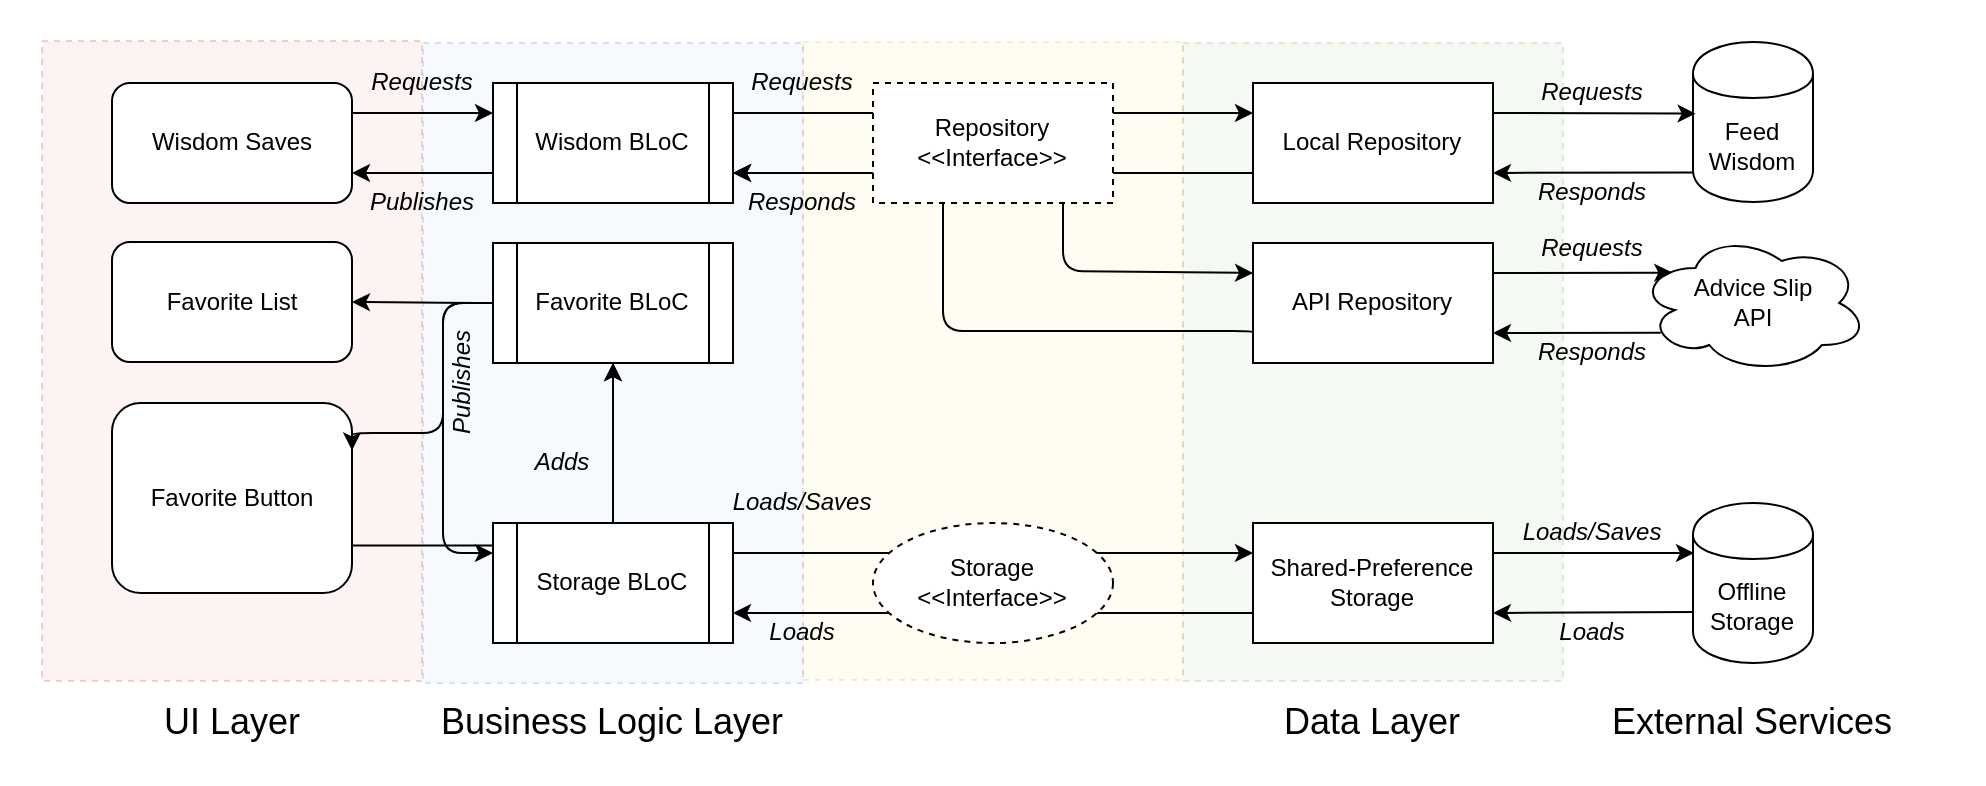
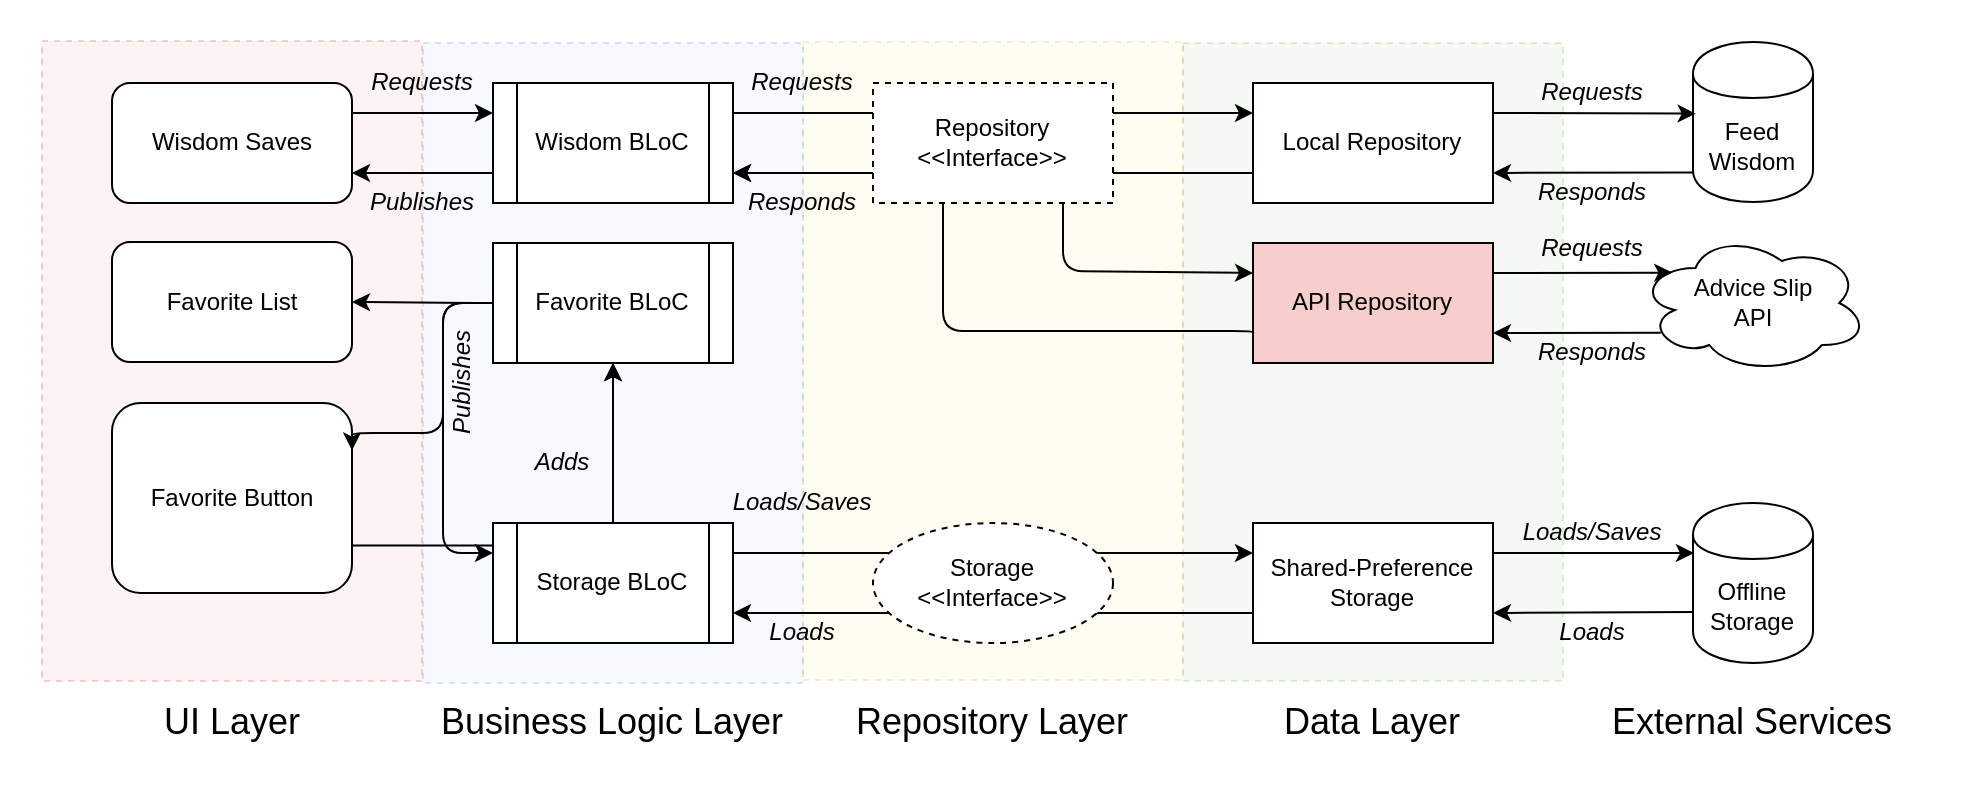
(1373, 303) -> (1373, 303)
none -> (993, 722)
